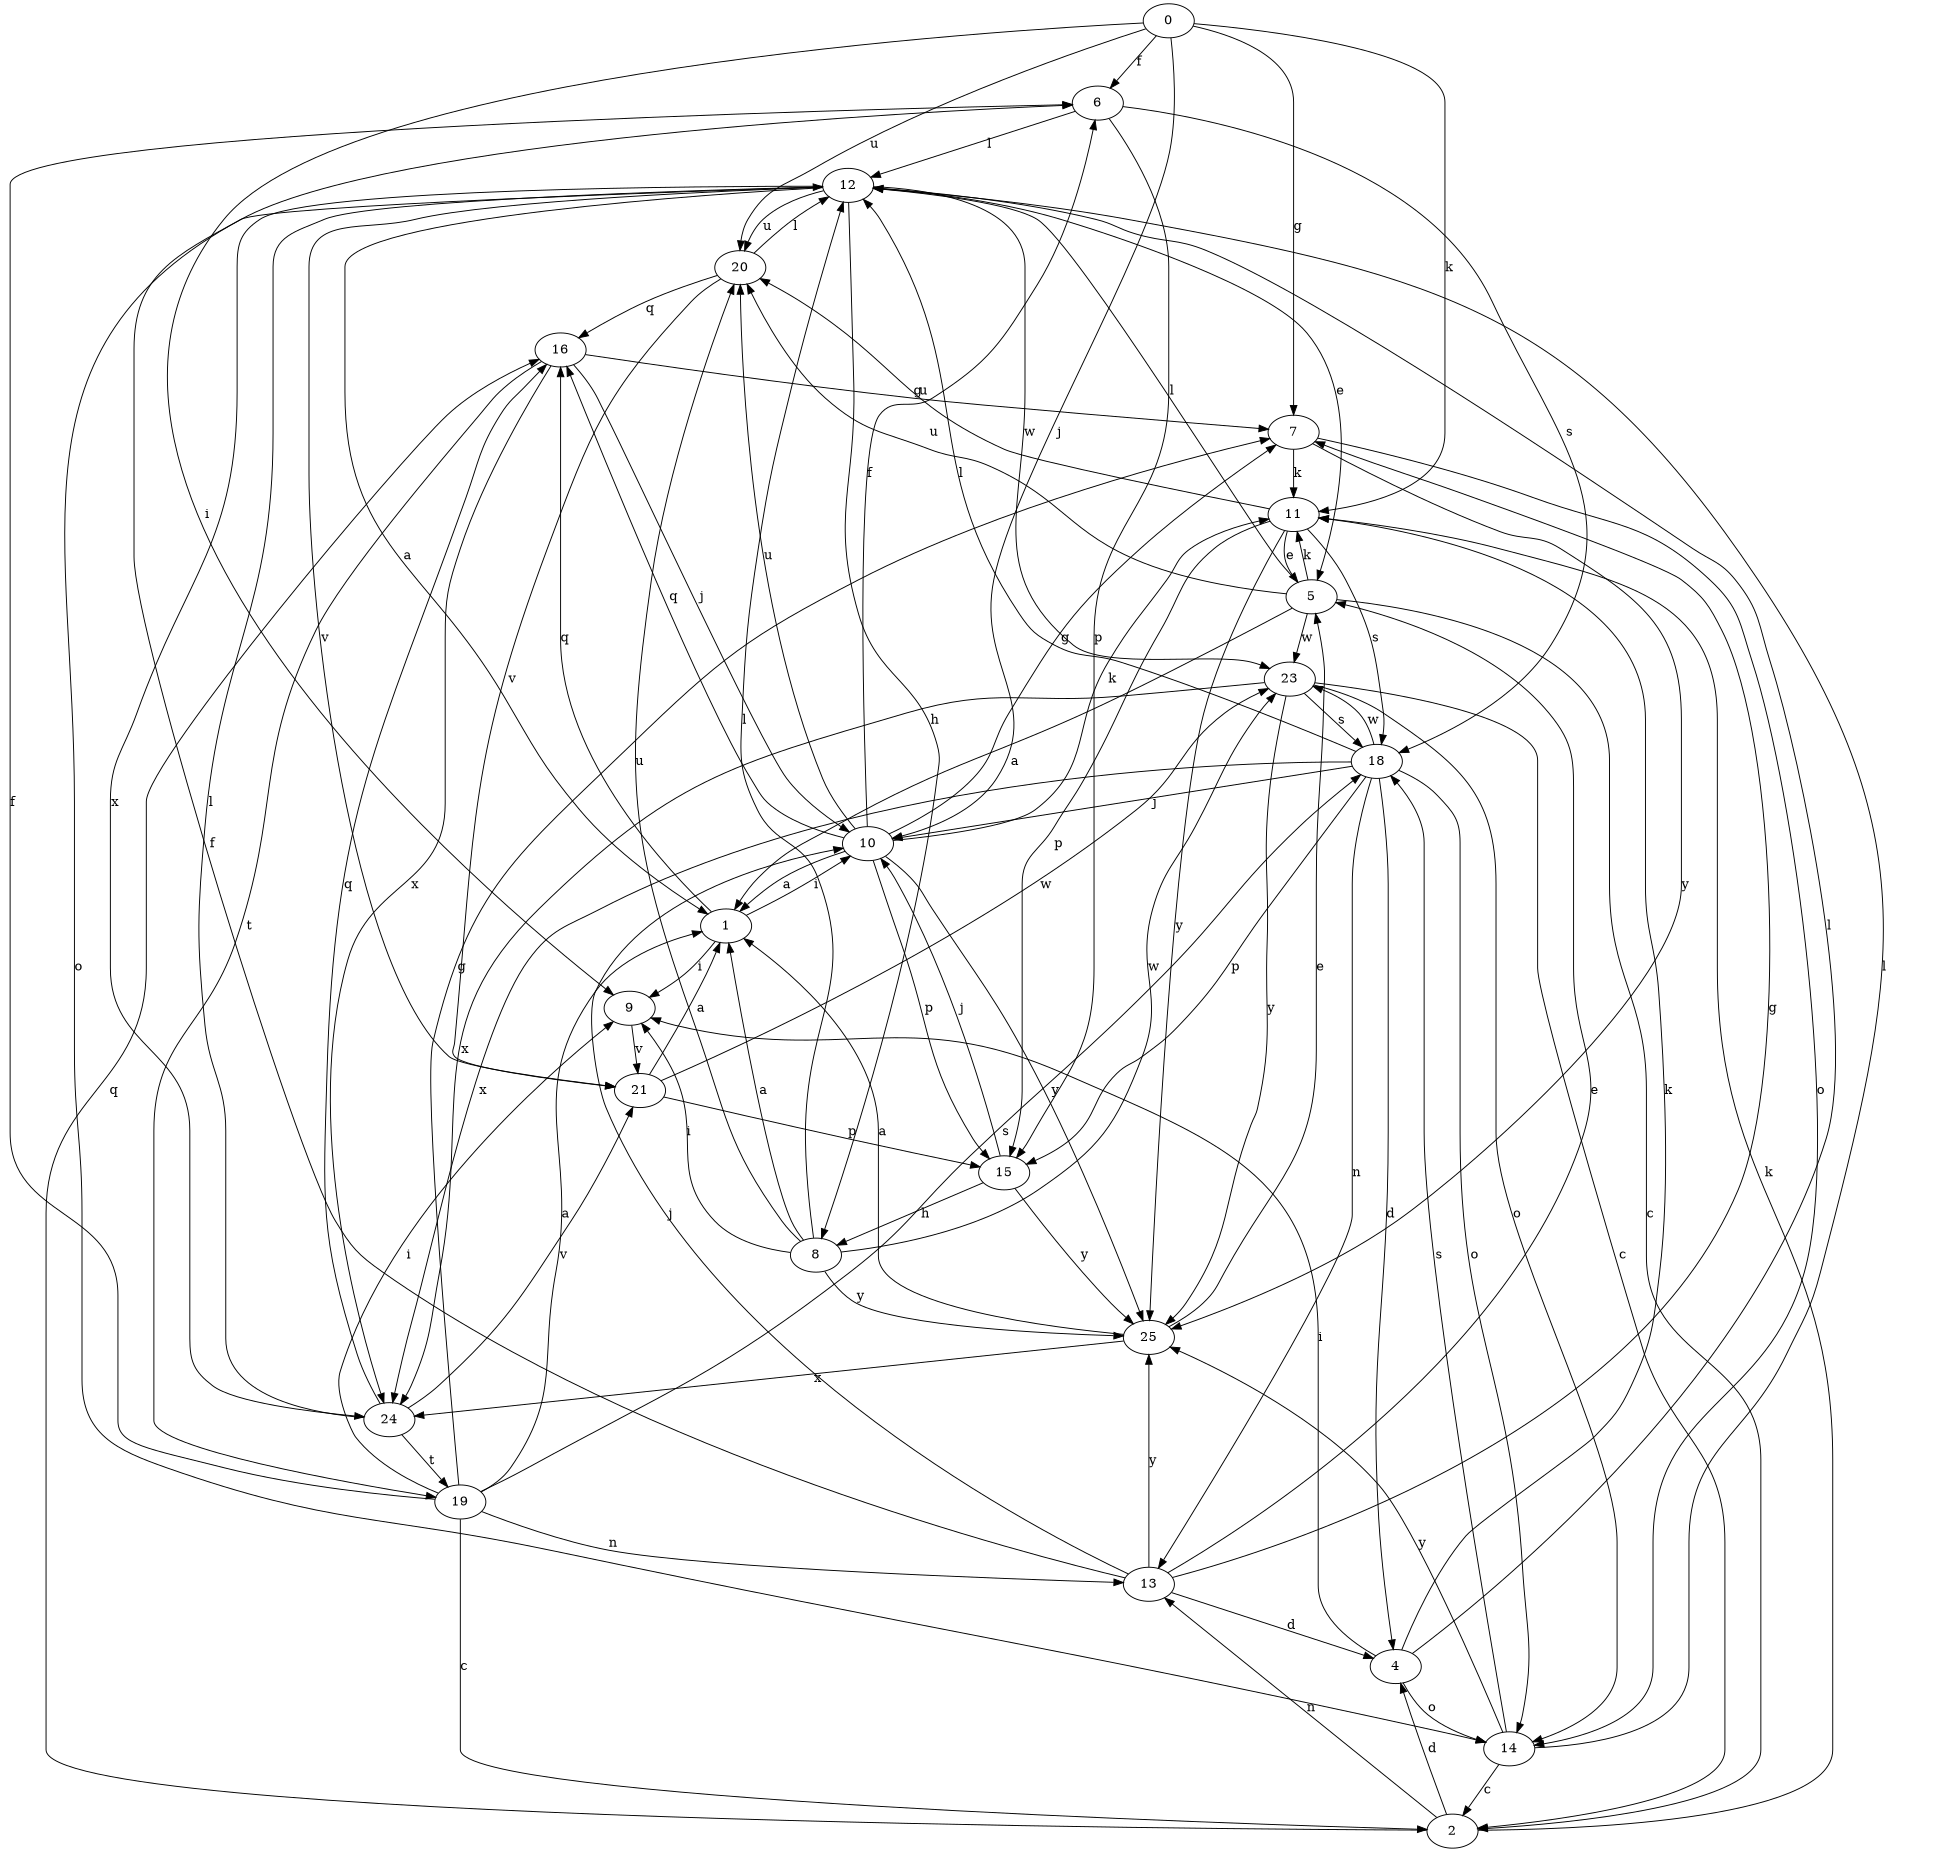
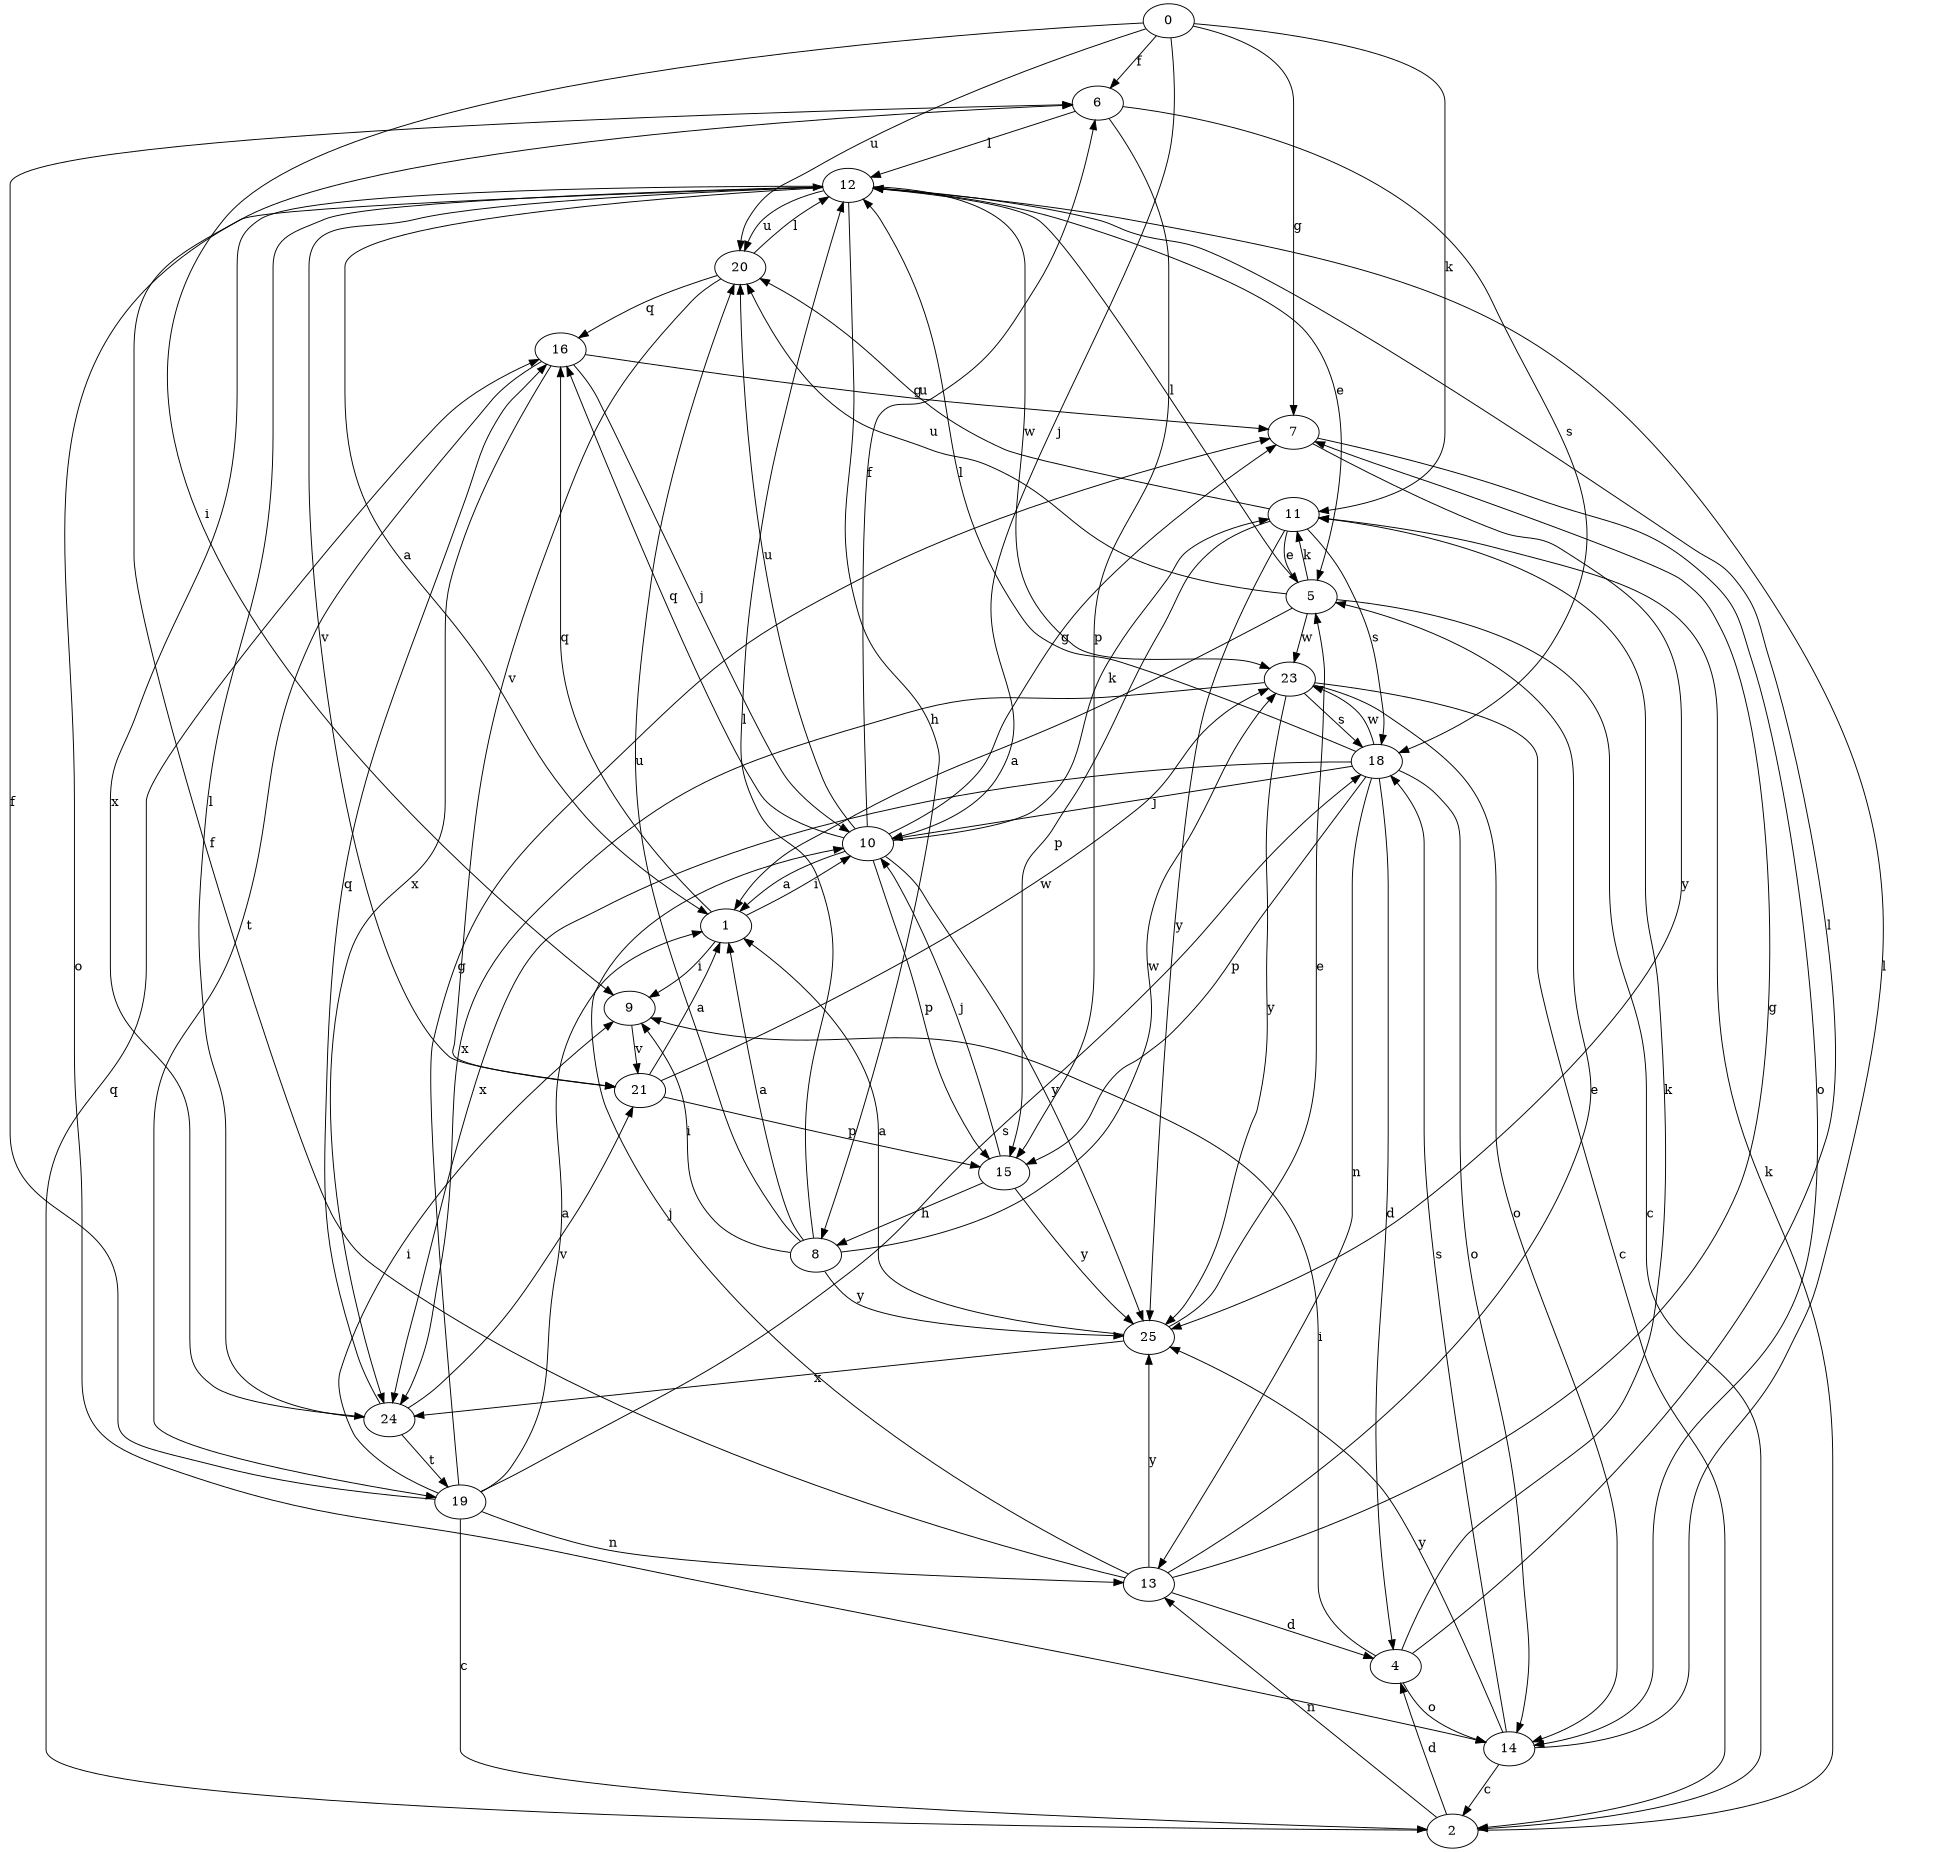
(1294, 469) -> none
